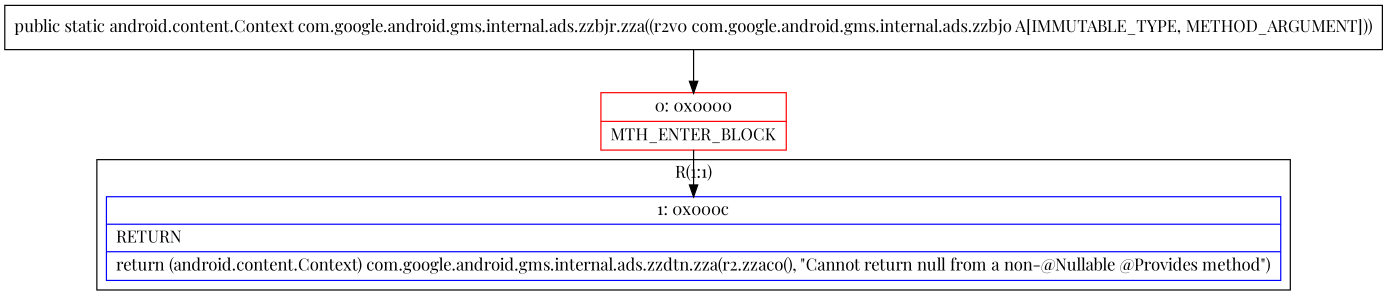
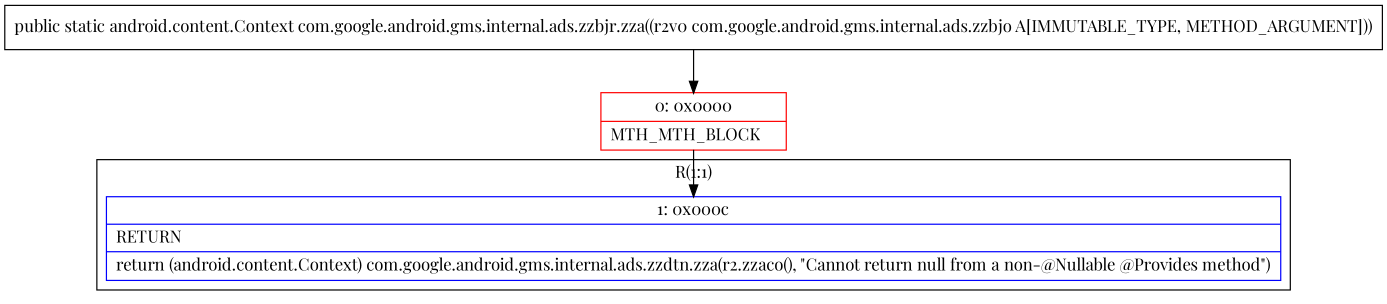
(694, 135) -> (686, 135)
